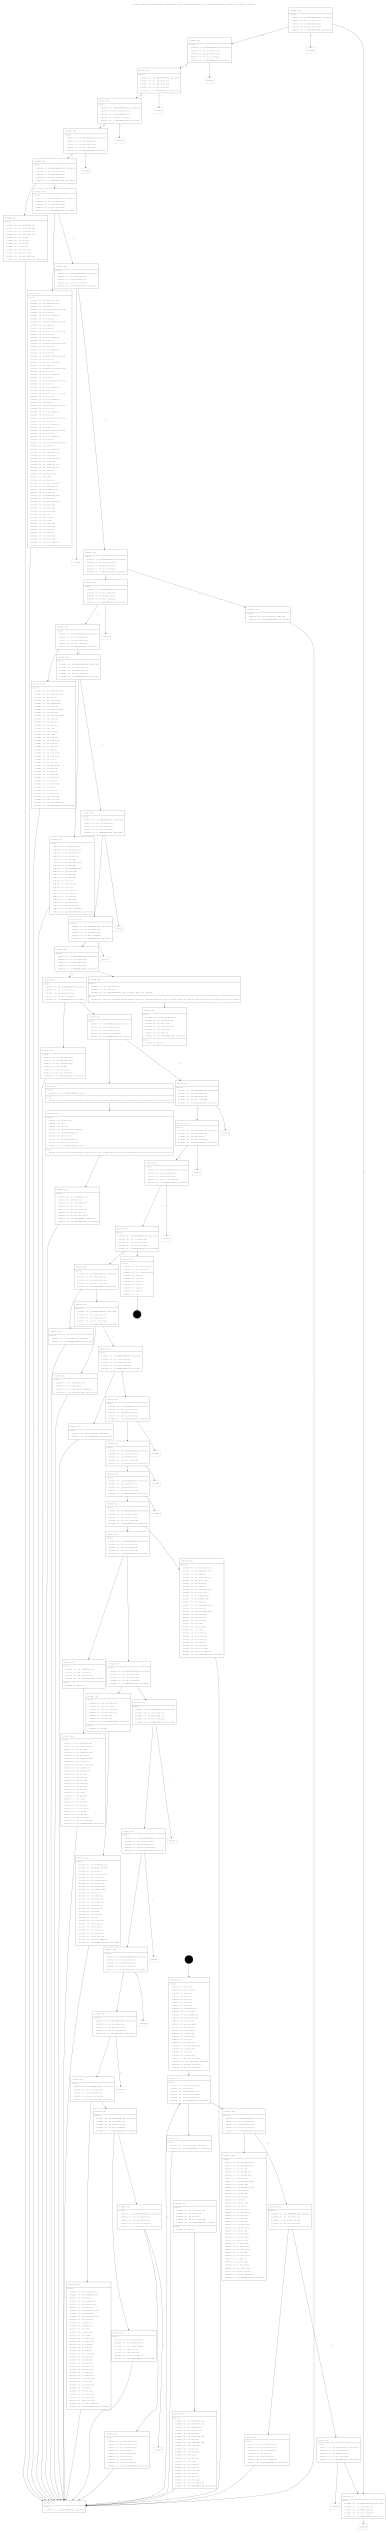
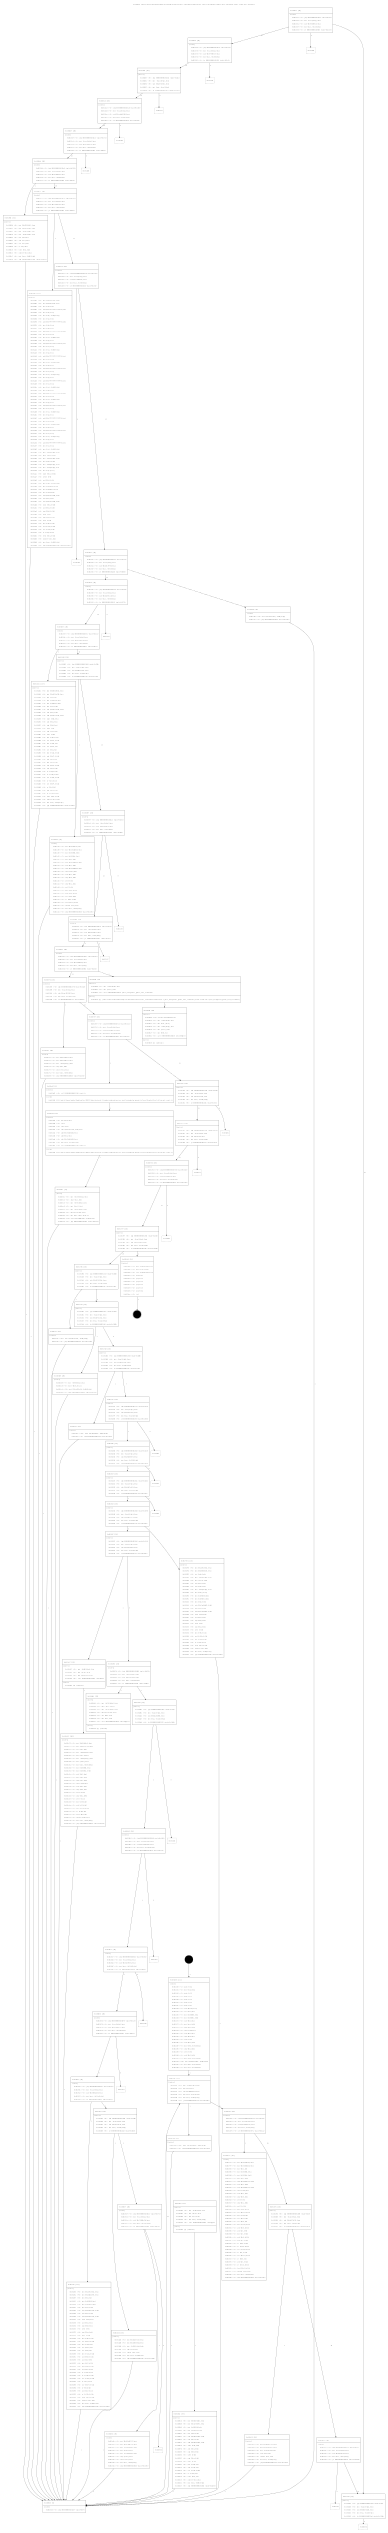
(98, 1900) -> none
